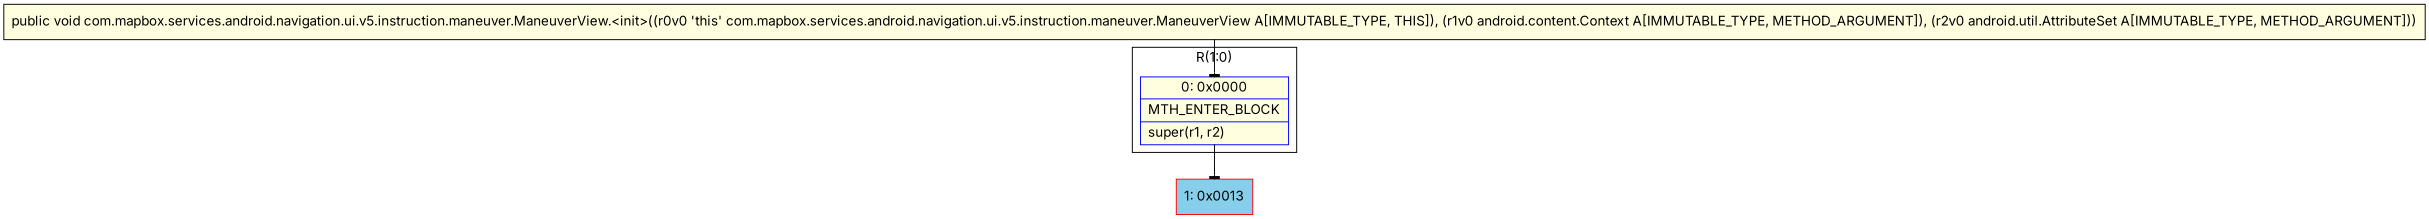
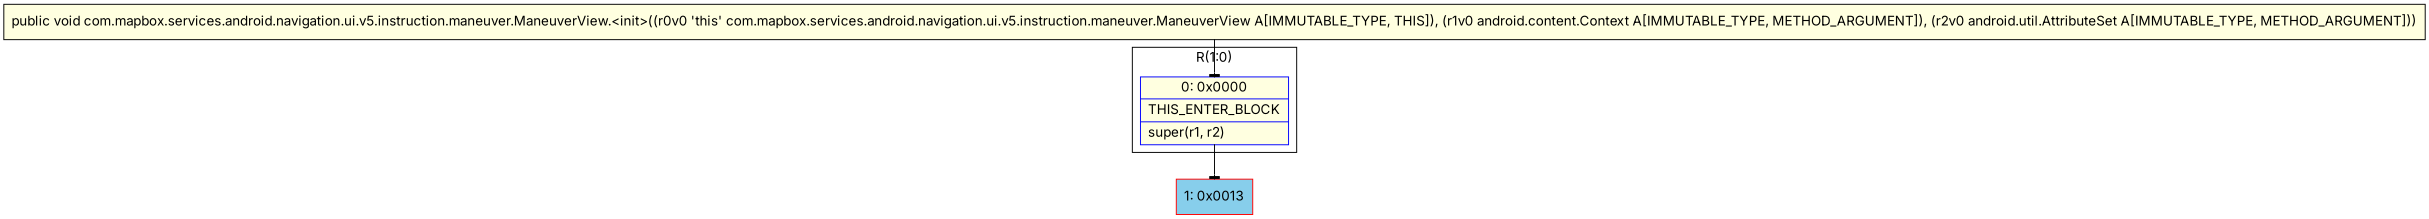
(1215, 110) -> (1215, 110)
